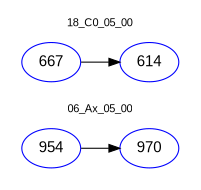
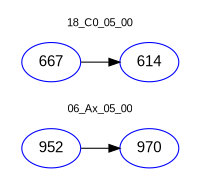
(51, 148) -> (51, 148)
